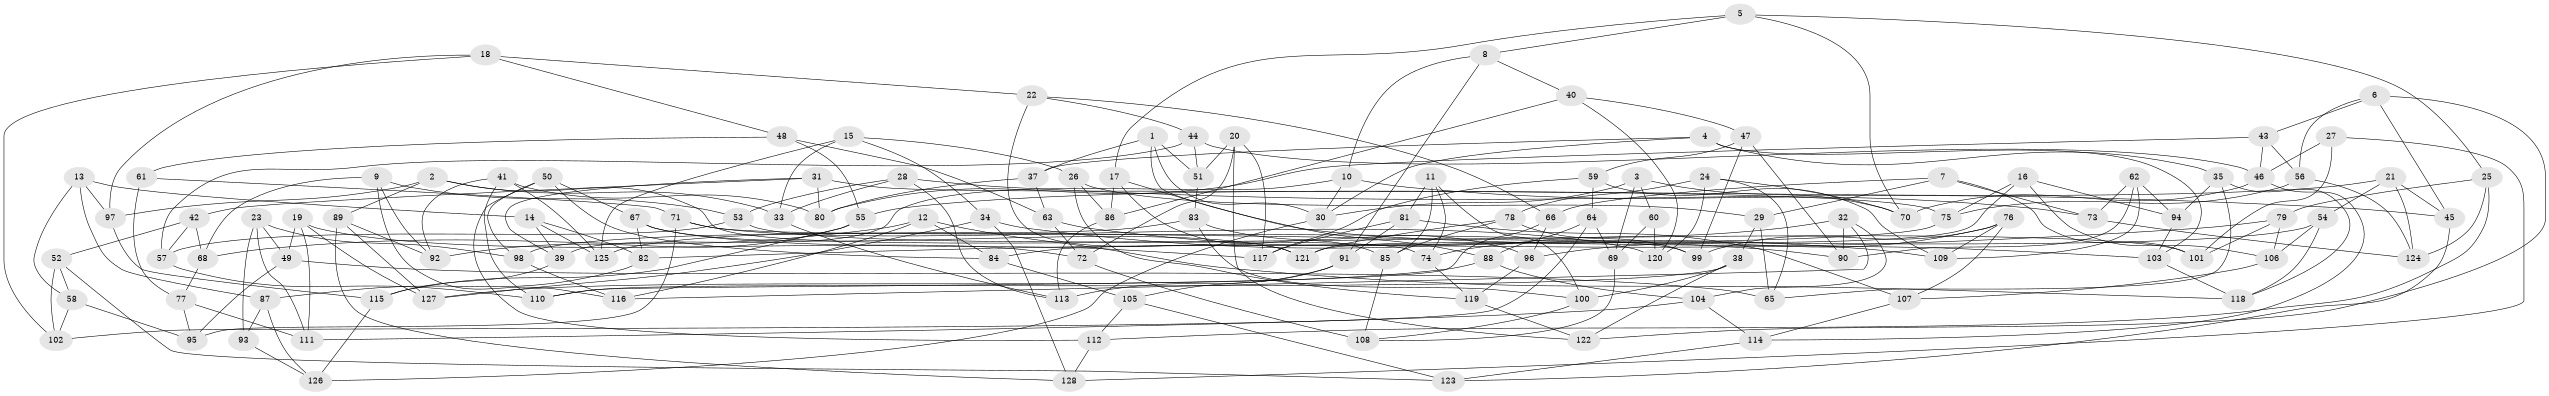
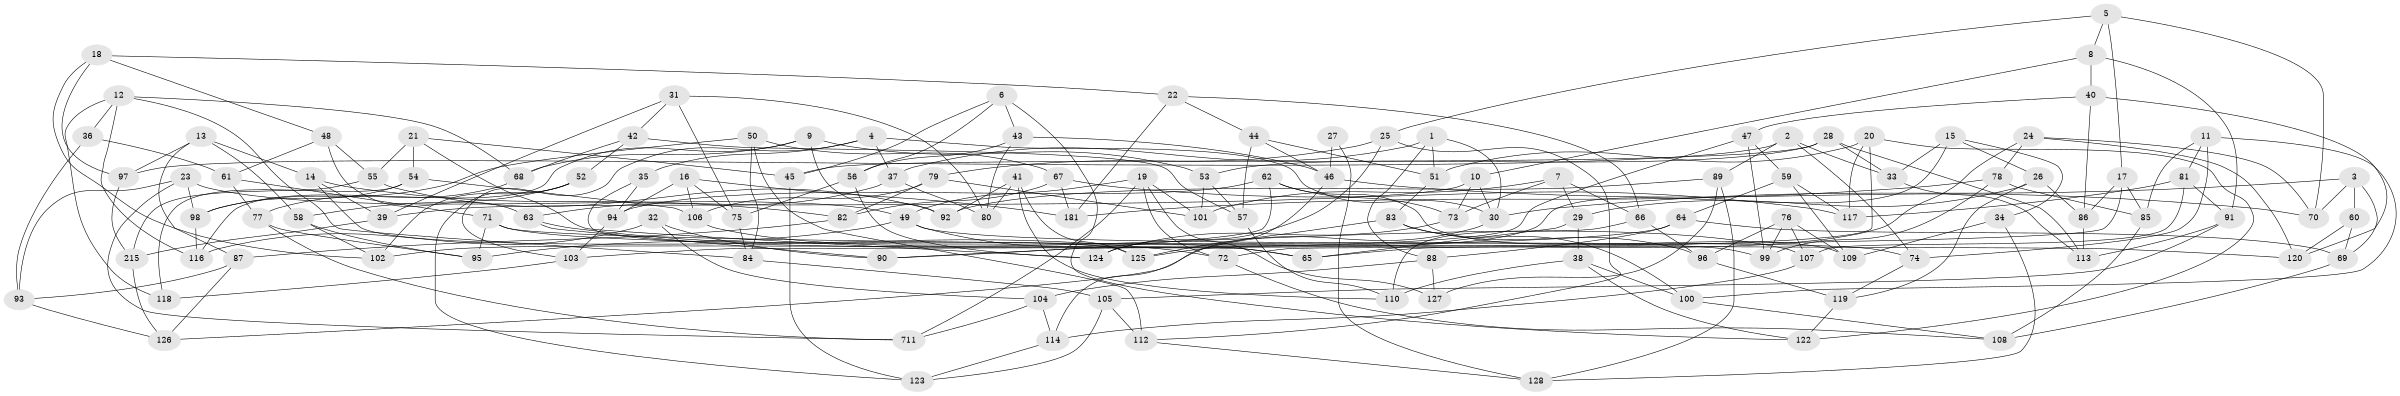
none -> (88, 137)
(2283, 202) -> (1171, 198)
(2348, 218) -> none
(1732, 233) -> (1408, 243)
(1303, 259) -> (1072, 218)
(709, 269) -> none
(377, 300) -> (132, 259)
(307, 341) -> (909, 341)
